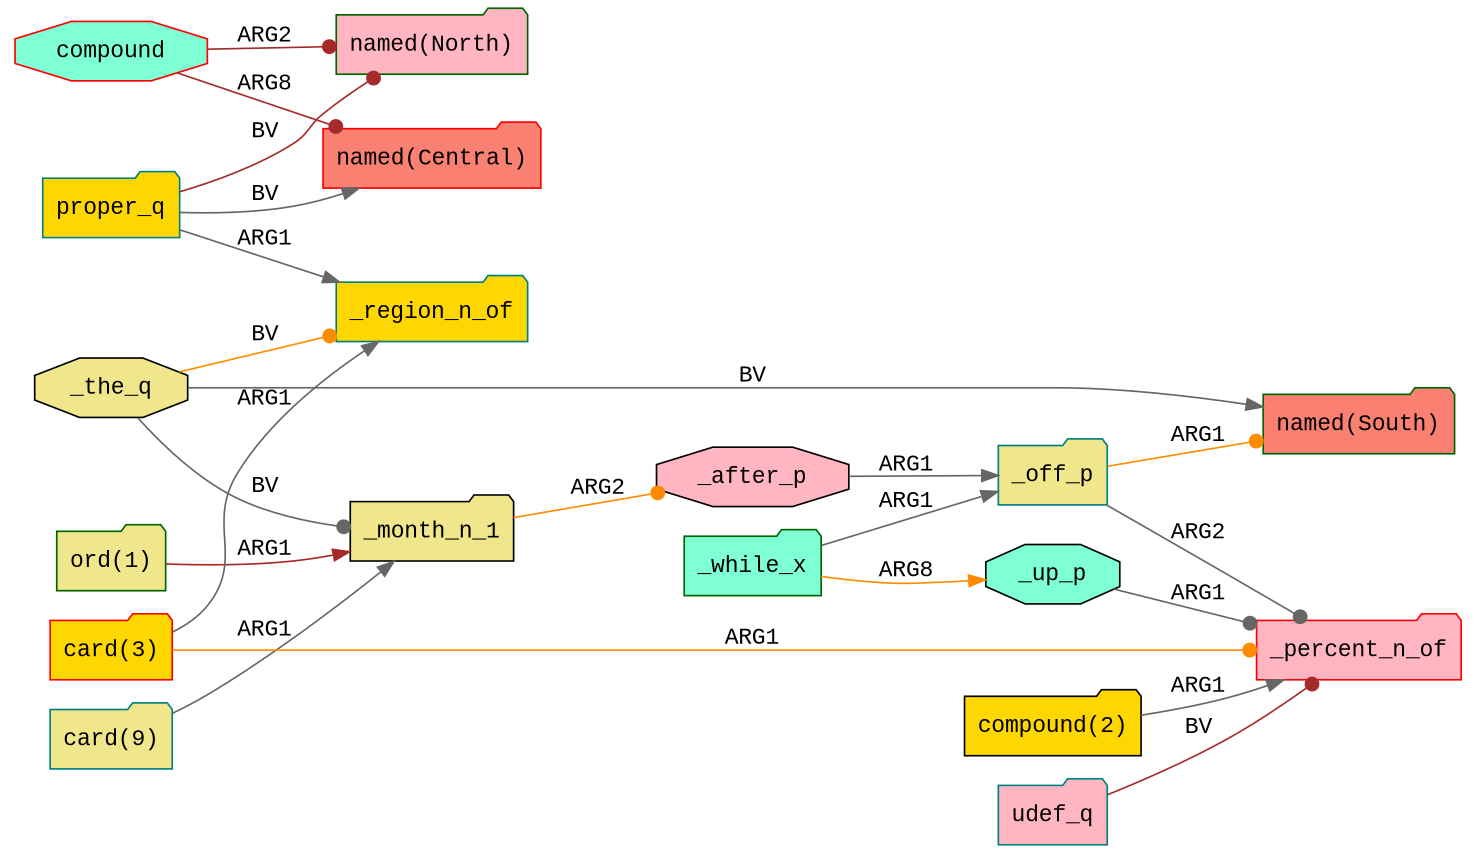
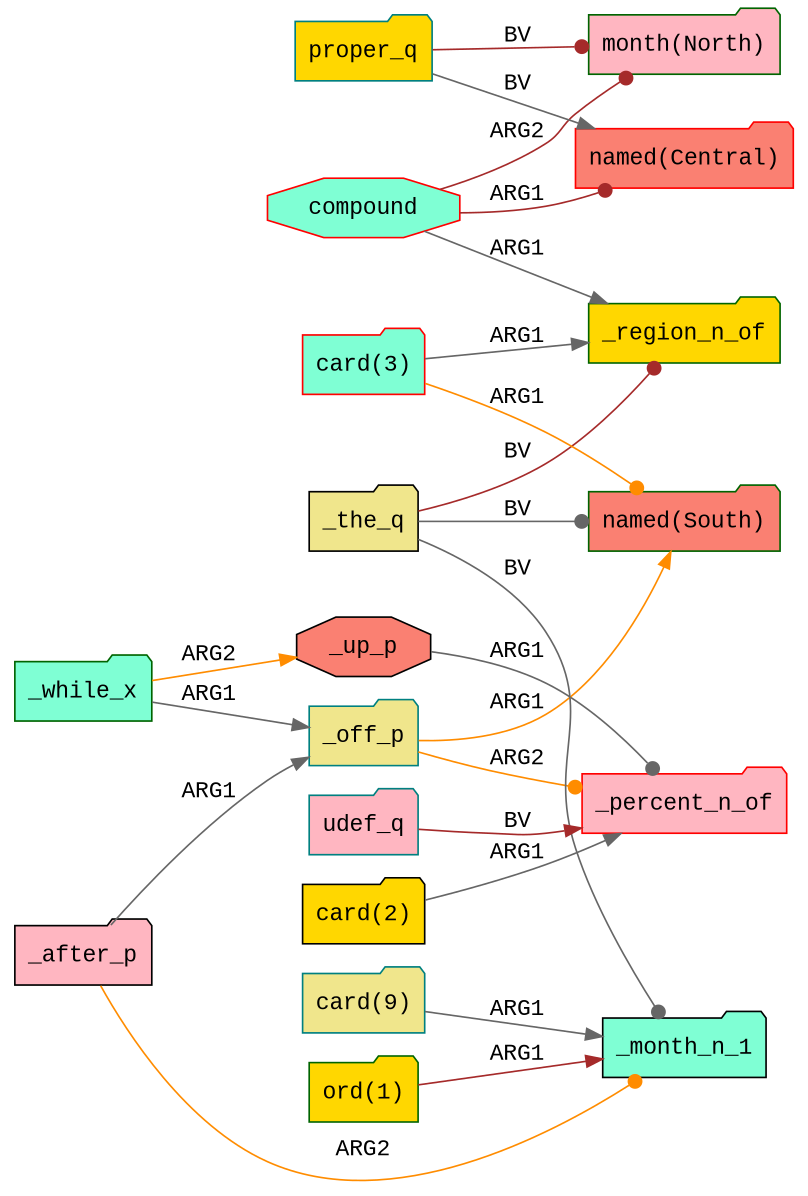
(432, 45) -> (684, 45)
(265, 83) -> (518, 194)
(252, 253) -> (508, 264)
(432, 312) -> (684, 333)
(251, 355) -> (547, 463)
(111, 388) -> (364, 521)
(718, 388) -> (497, 521)
(1179, 454) -> (557, 706)
(753, 477) -> (83, 955)
(582, 506) -> (334, 1178)
(432, 531) -> (684, 1048)
(1201, 559) -> (493, 771)
(111, 561) -> (364, 1092)
(907, 570) -> (210, 654)
(1053, 574) -> (364, 647)
(111, 650) -> (364, 365)
(708, 650) -> (532, 426)
(1053, 726) -> (364, 914)
(1211, 748) -> (492, 833)
